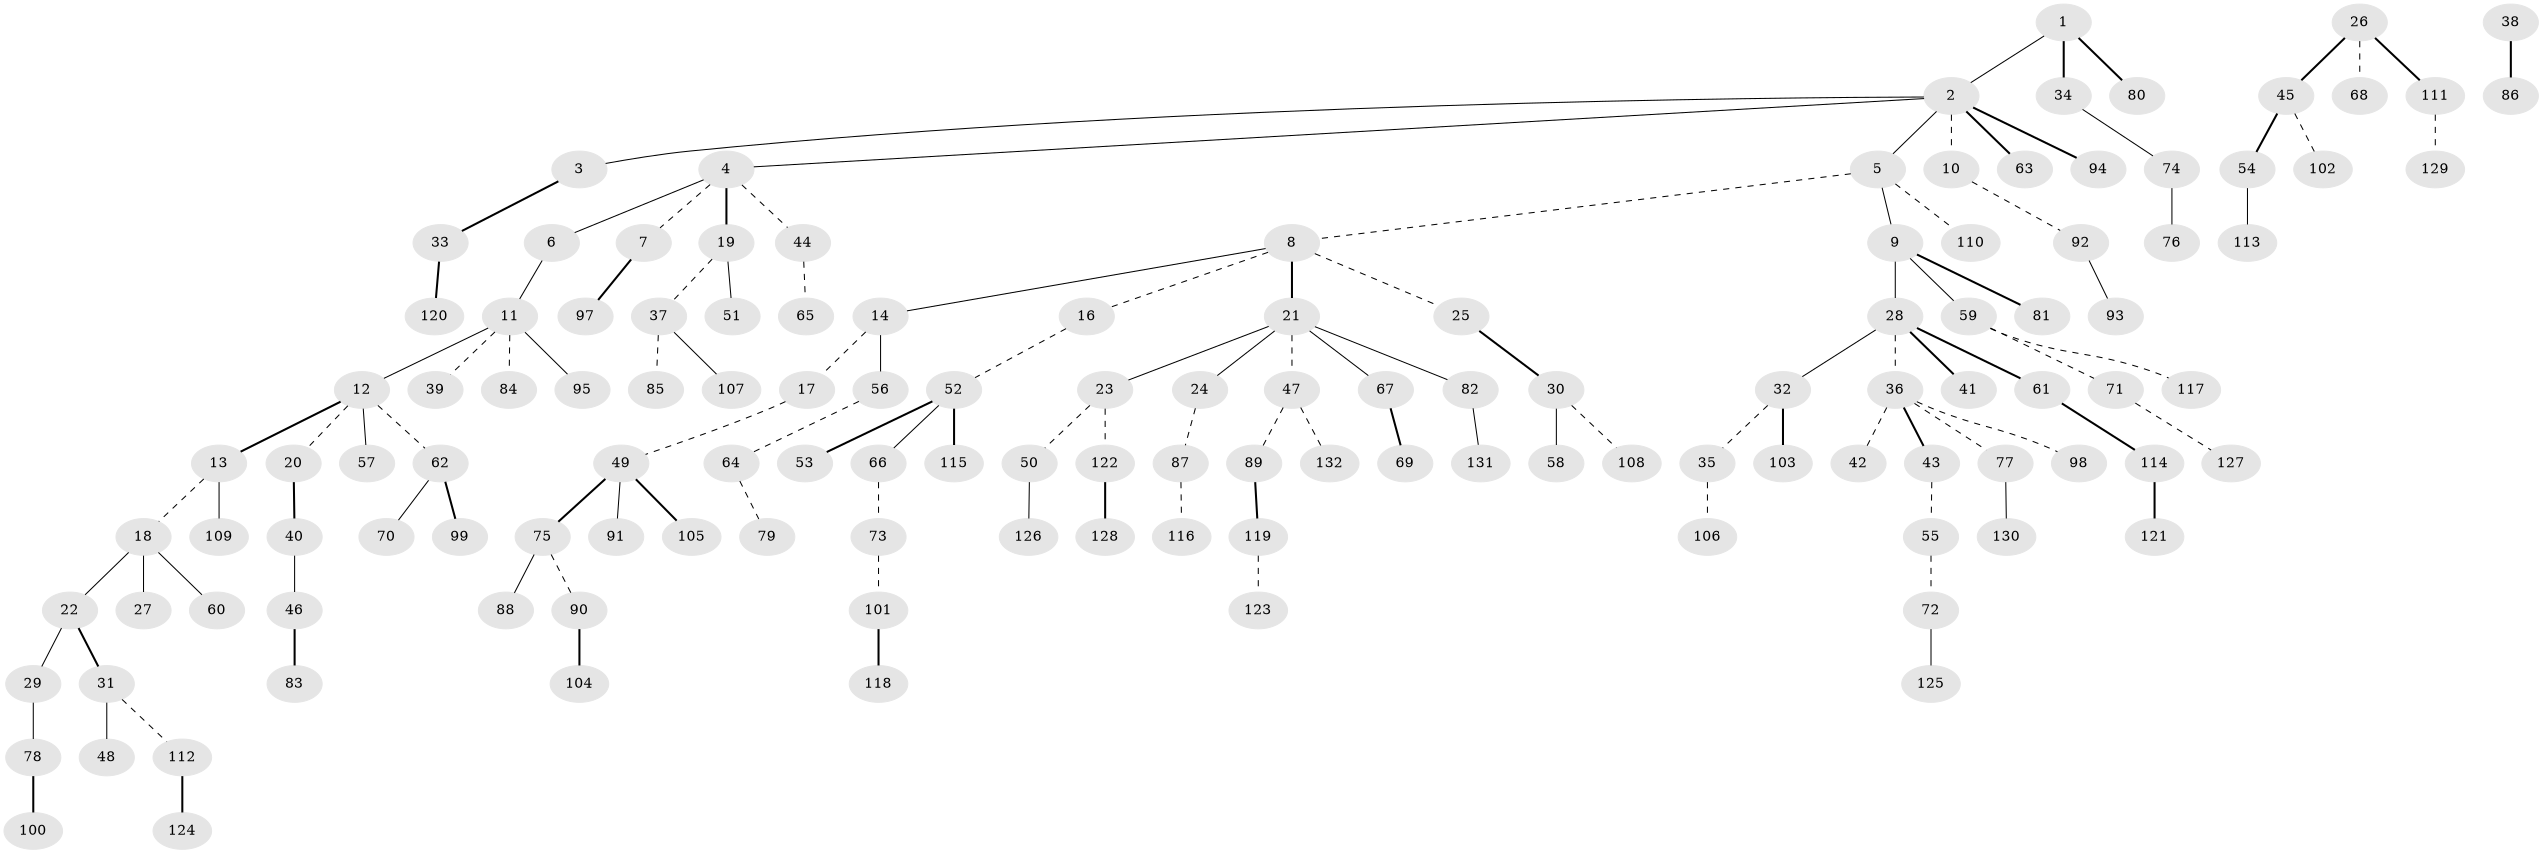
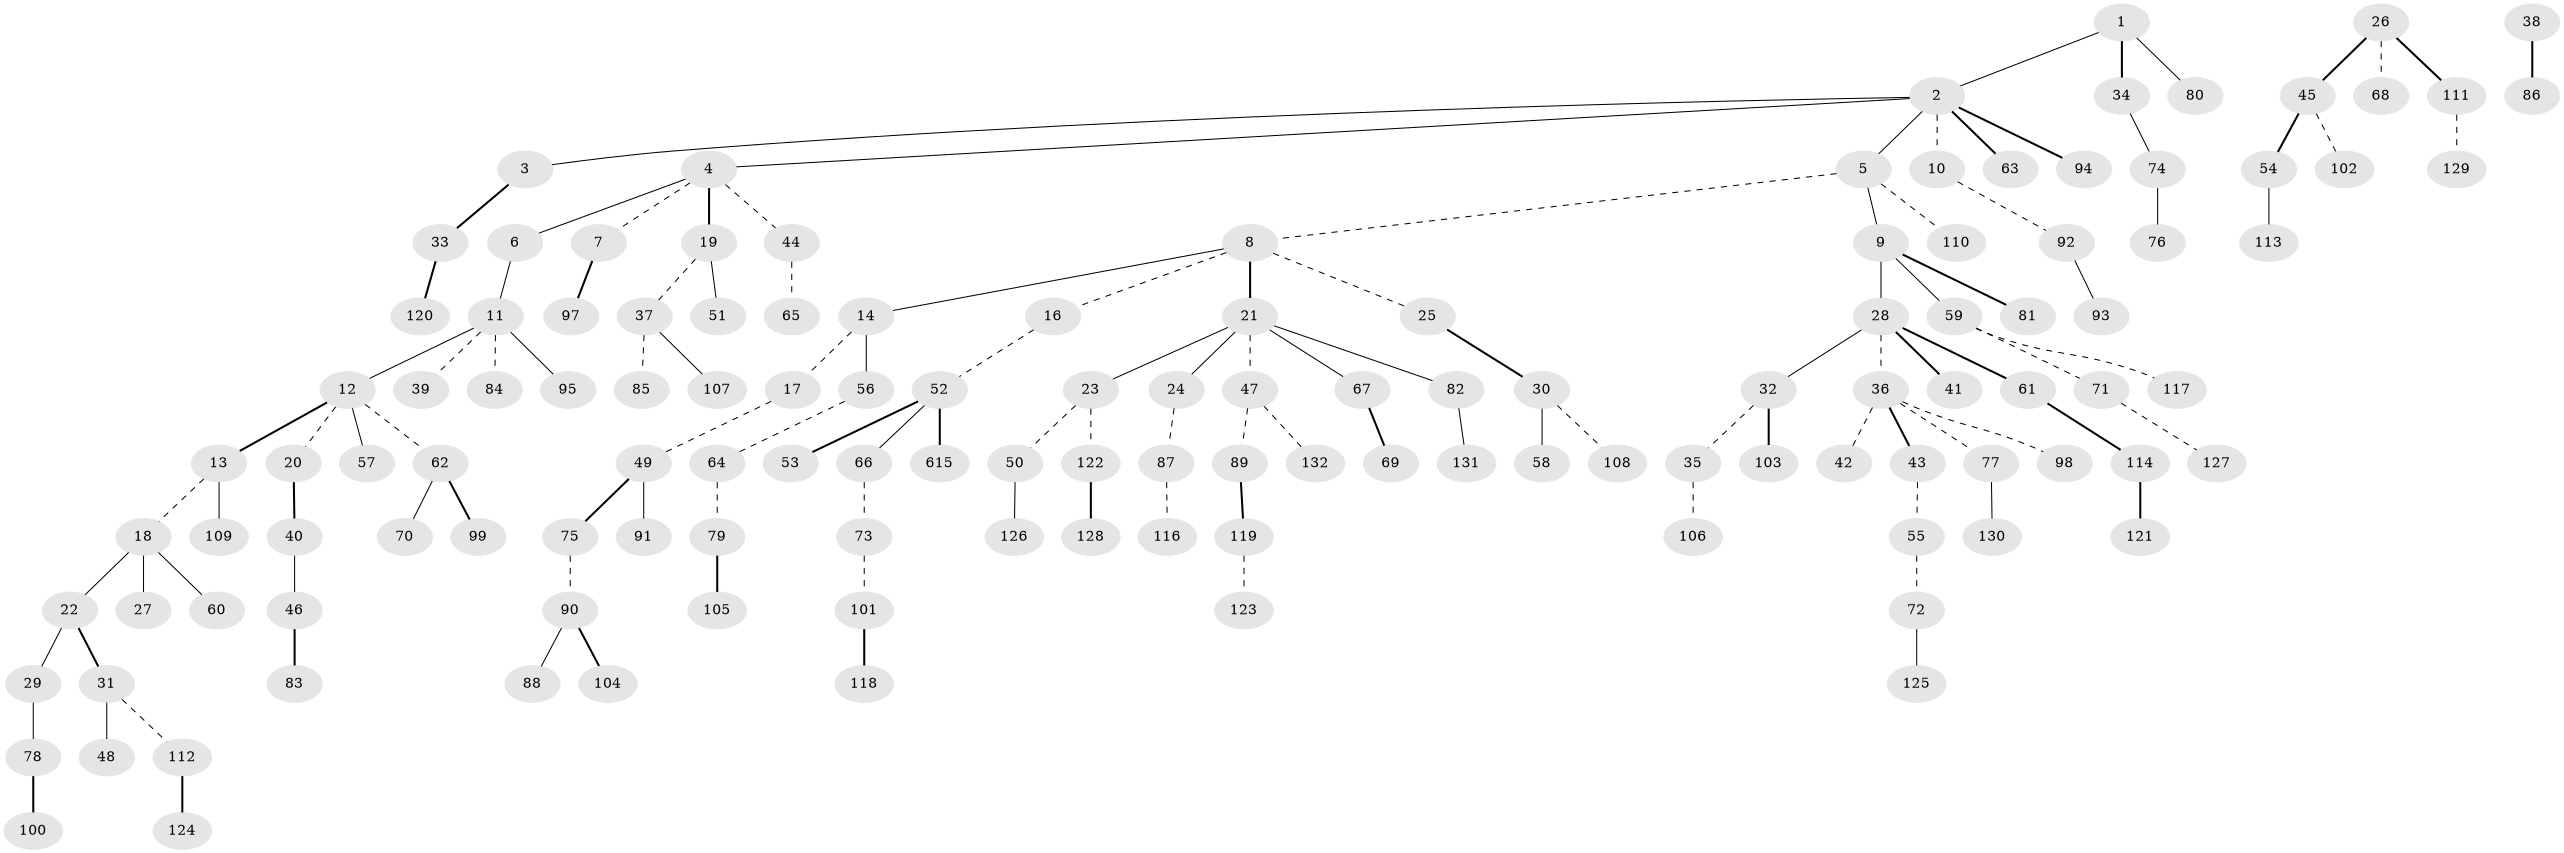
(2100, 59) -> (2159, 59)
(954, 463) -> (940, 463)
(656, 500) -> (717, 574)
(524, 574) -> (551, 647)
